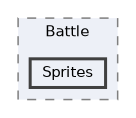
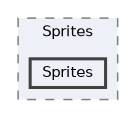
(68, 32) -> (68, 32)
